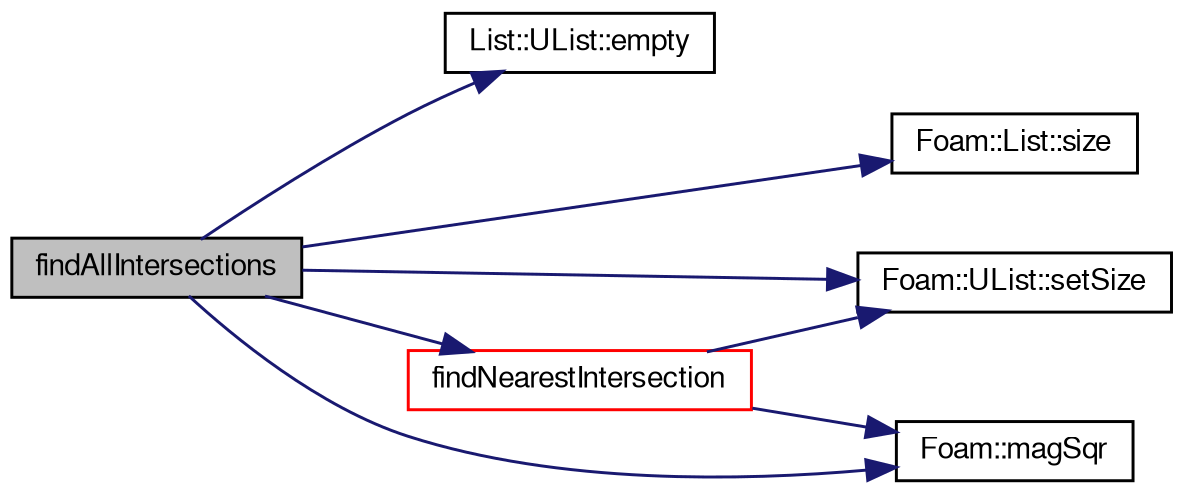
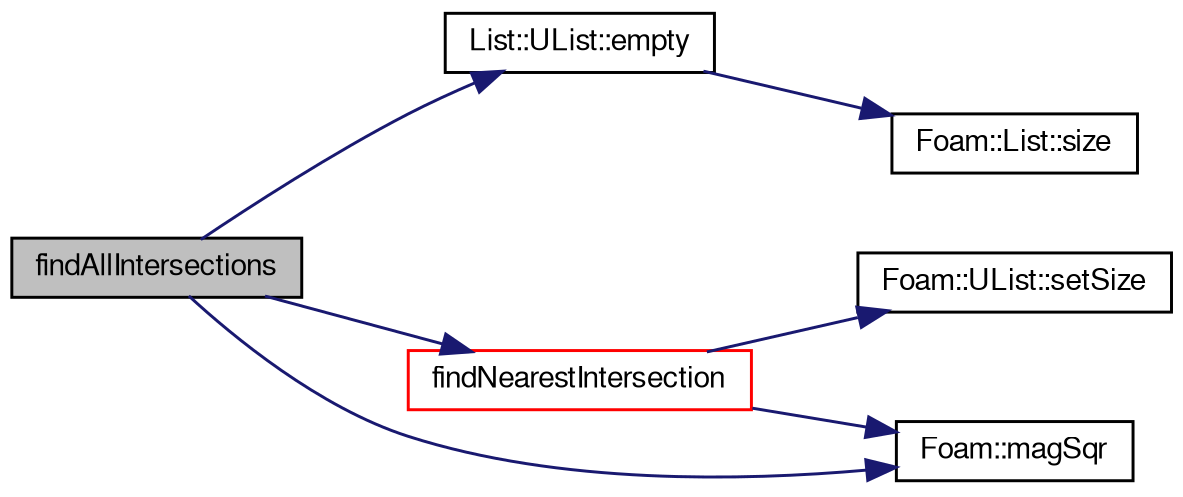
(582, 206) -> (782, 90)
(565, 275) -> none
